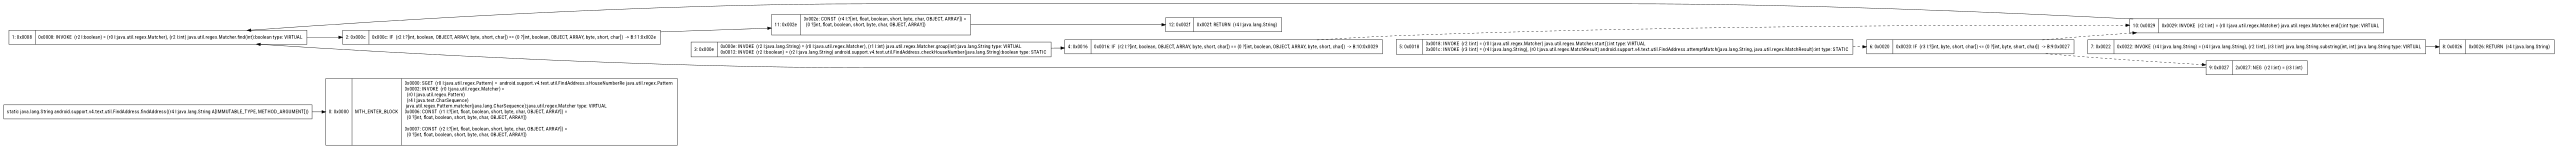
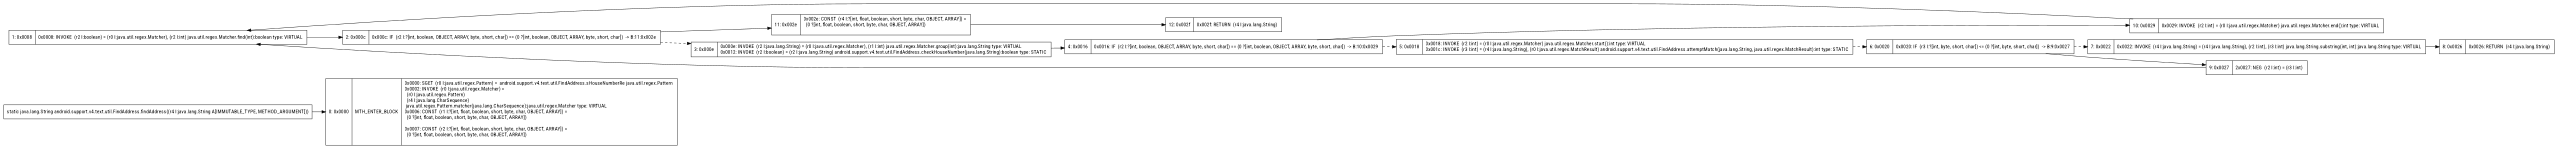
(1721, 28) -> (1721, 28)
(2087, 36) -> (2079, 47)
none -> (674, 43)
none -> (1387, 47)
(2124, 60) -> (2124, 60)
(437, 100) -> (437, 100)
